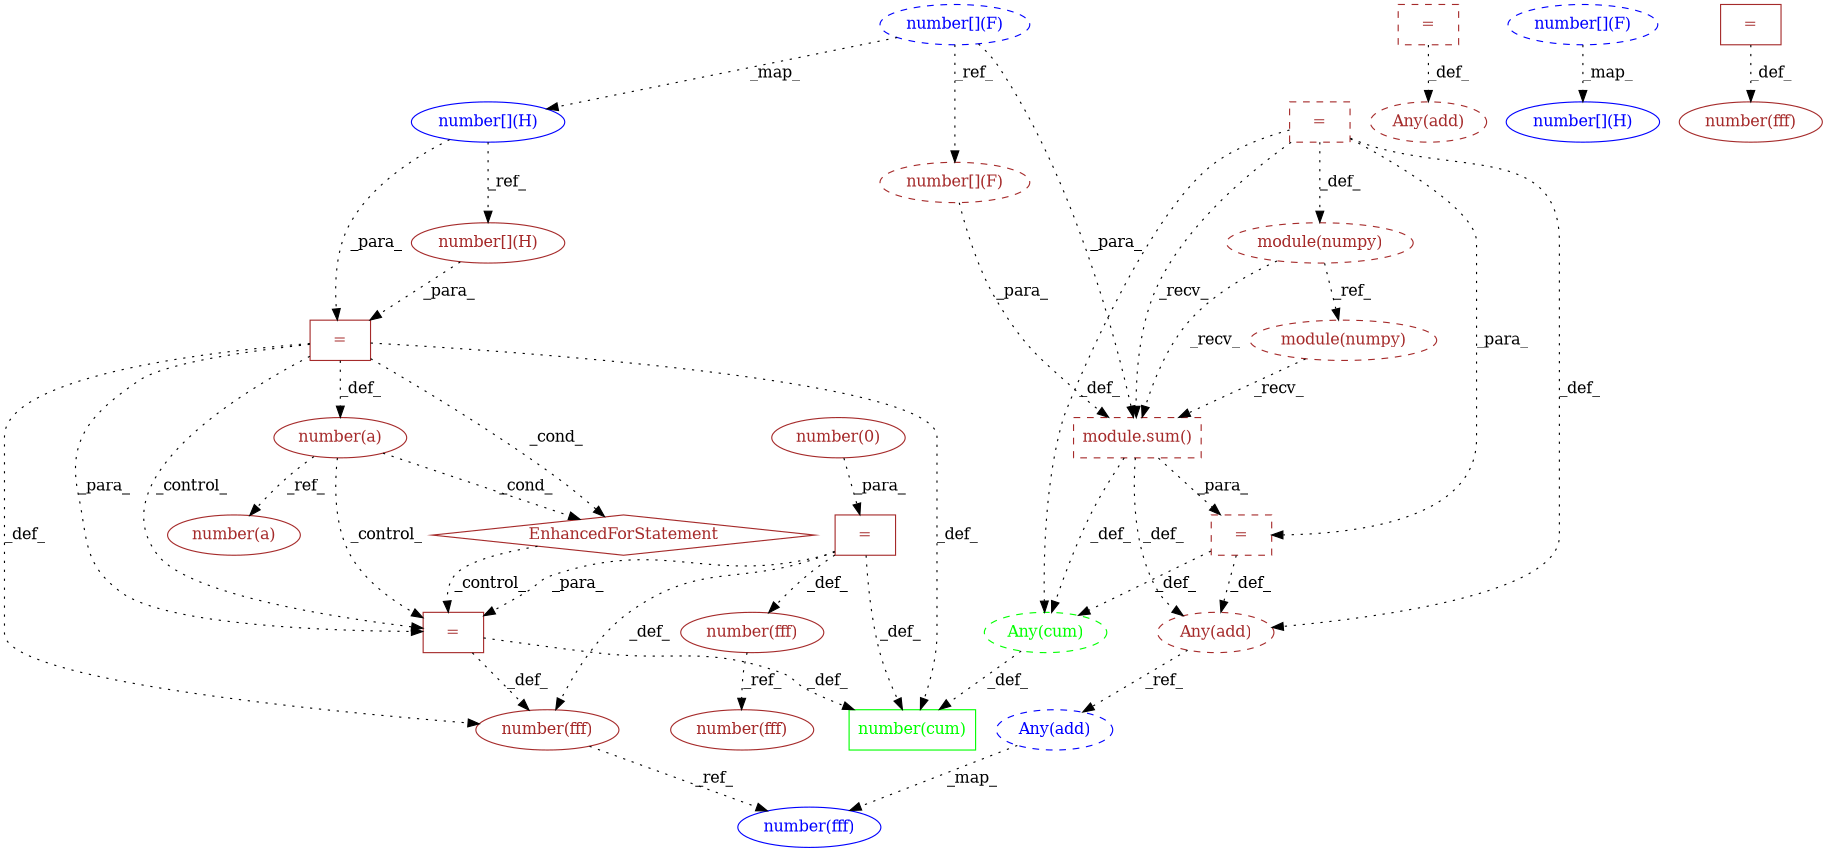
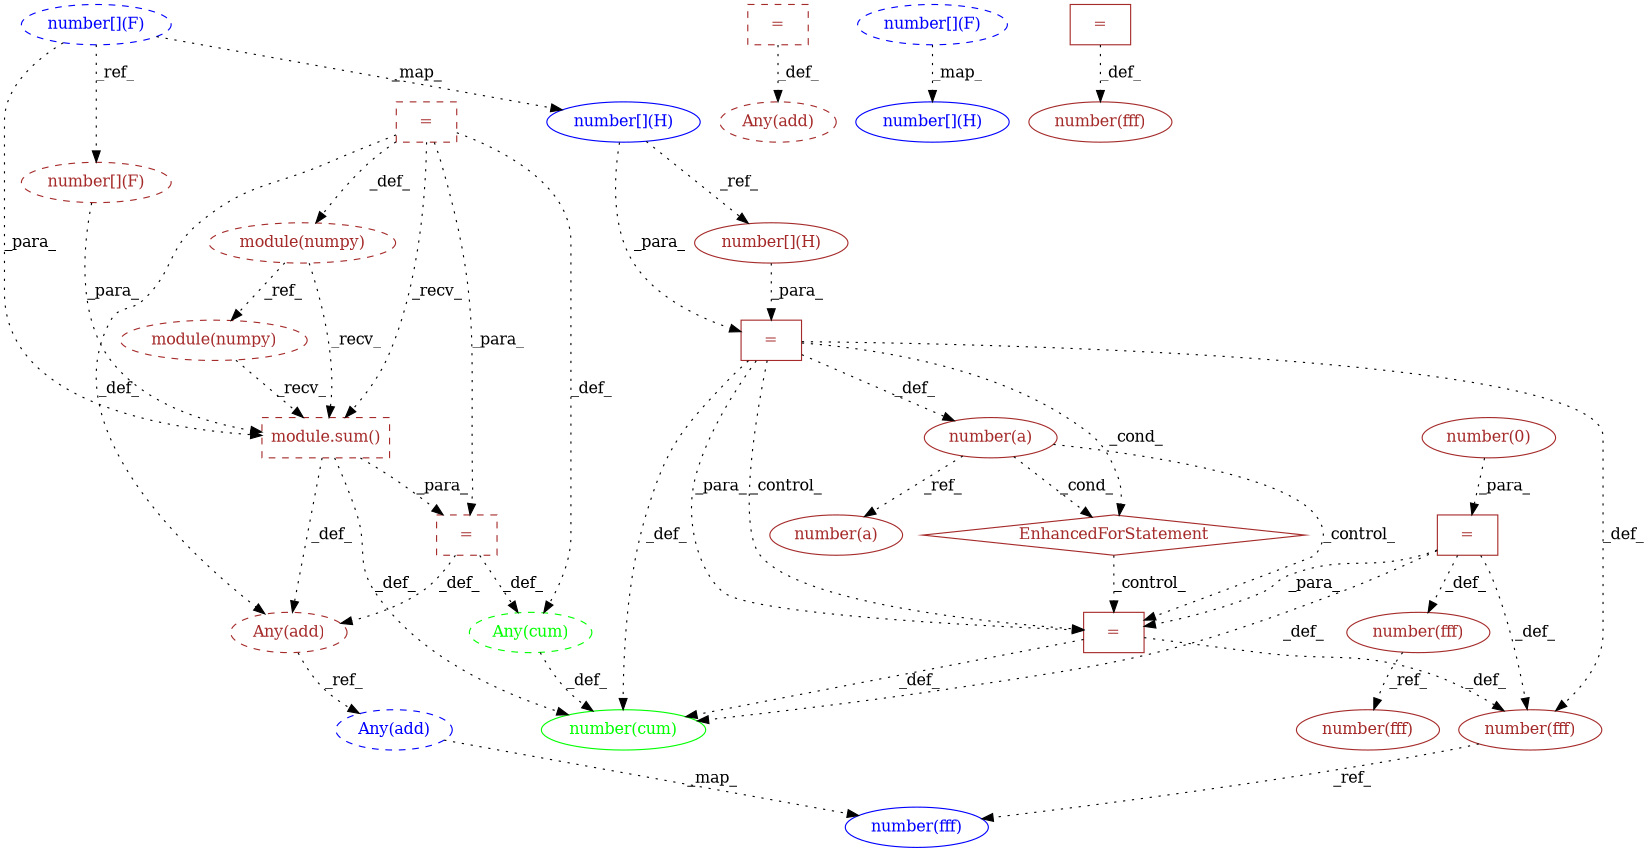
(1085, 527) -> (401, 623)
(912, 730) -> (624, 730)
